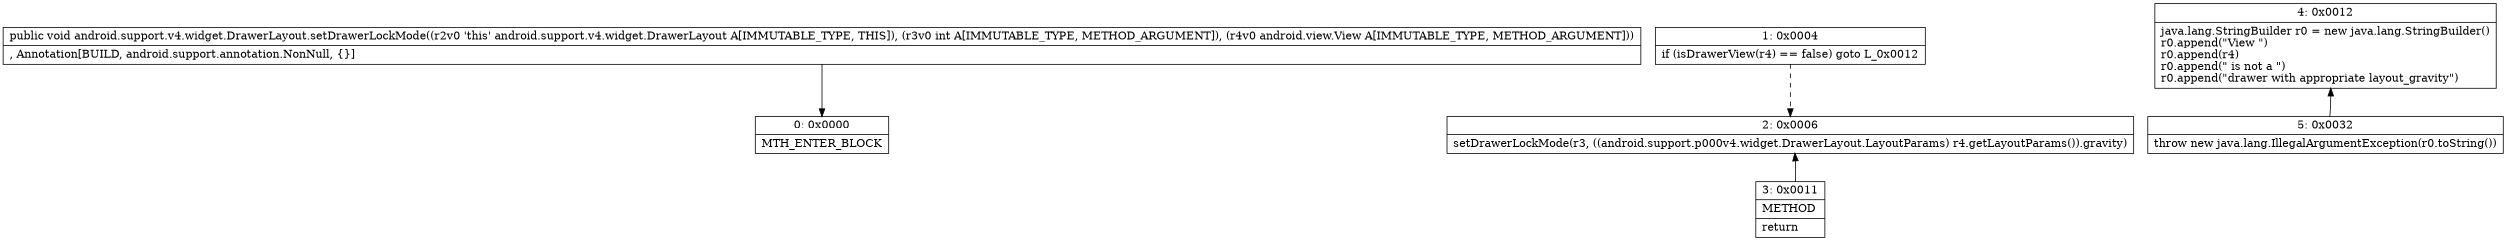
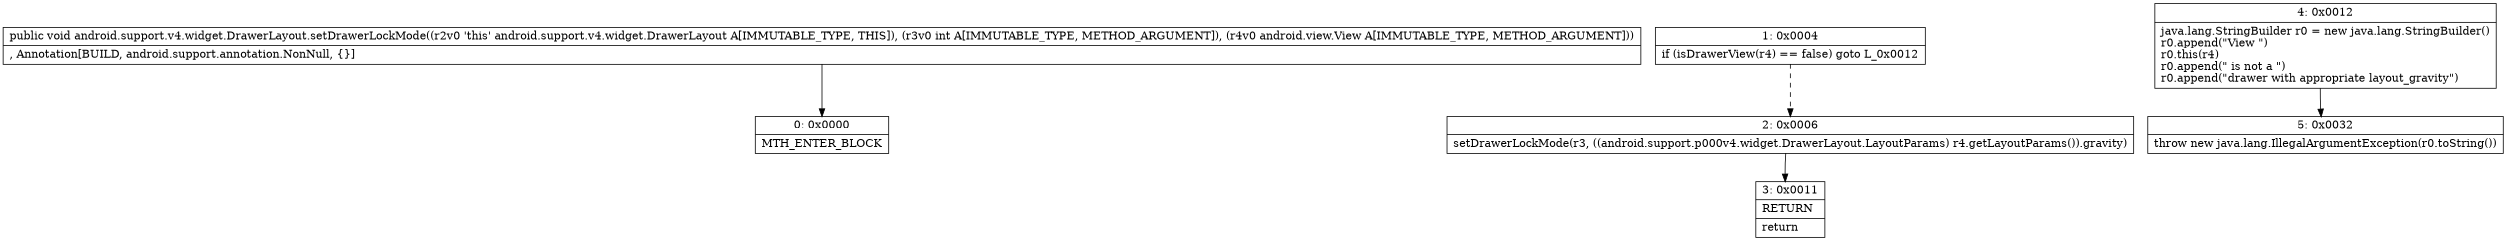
(2200, 55) -> (2190, 55)
(2331, 106) -> (2320, 99)
(1796, 171) -> (1785, 163)
(1789, 209) -> (1788, 209)
